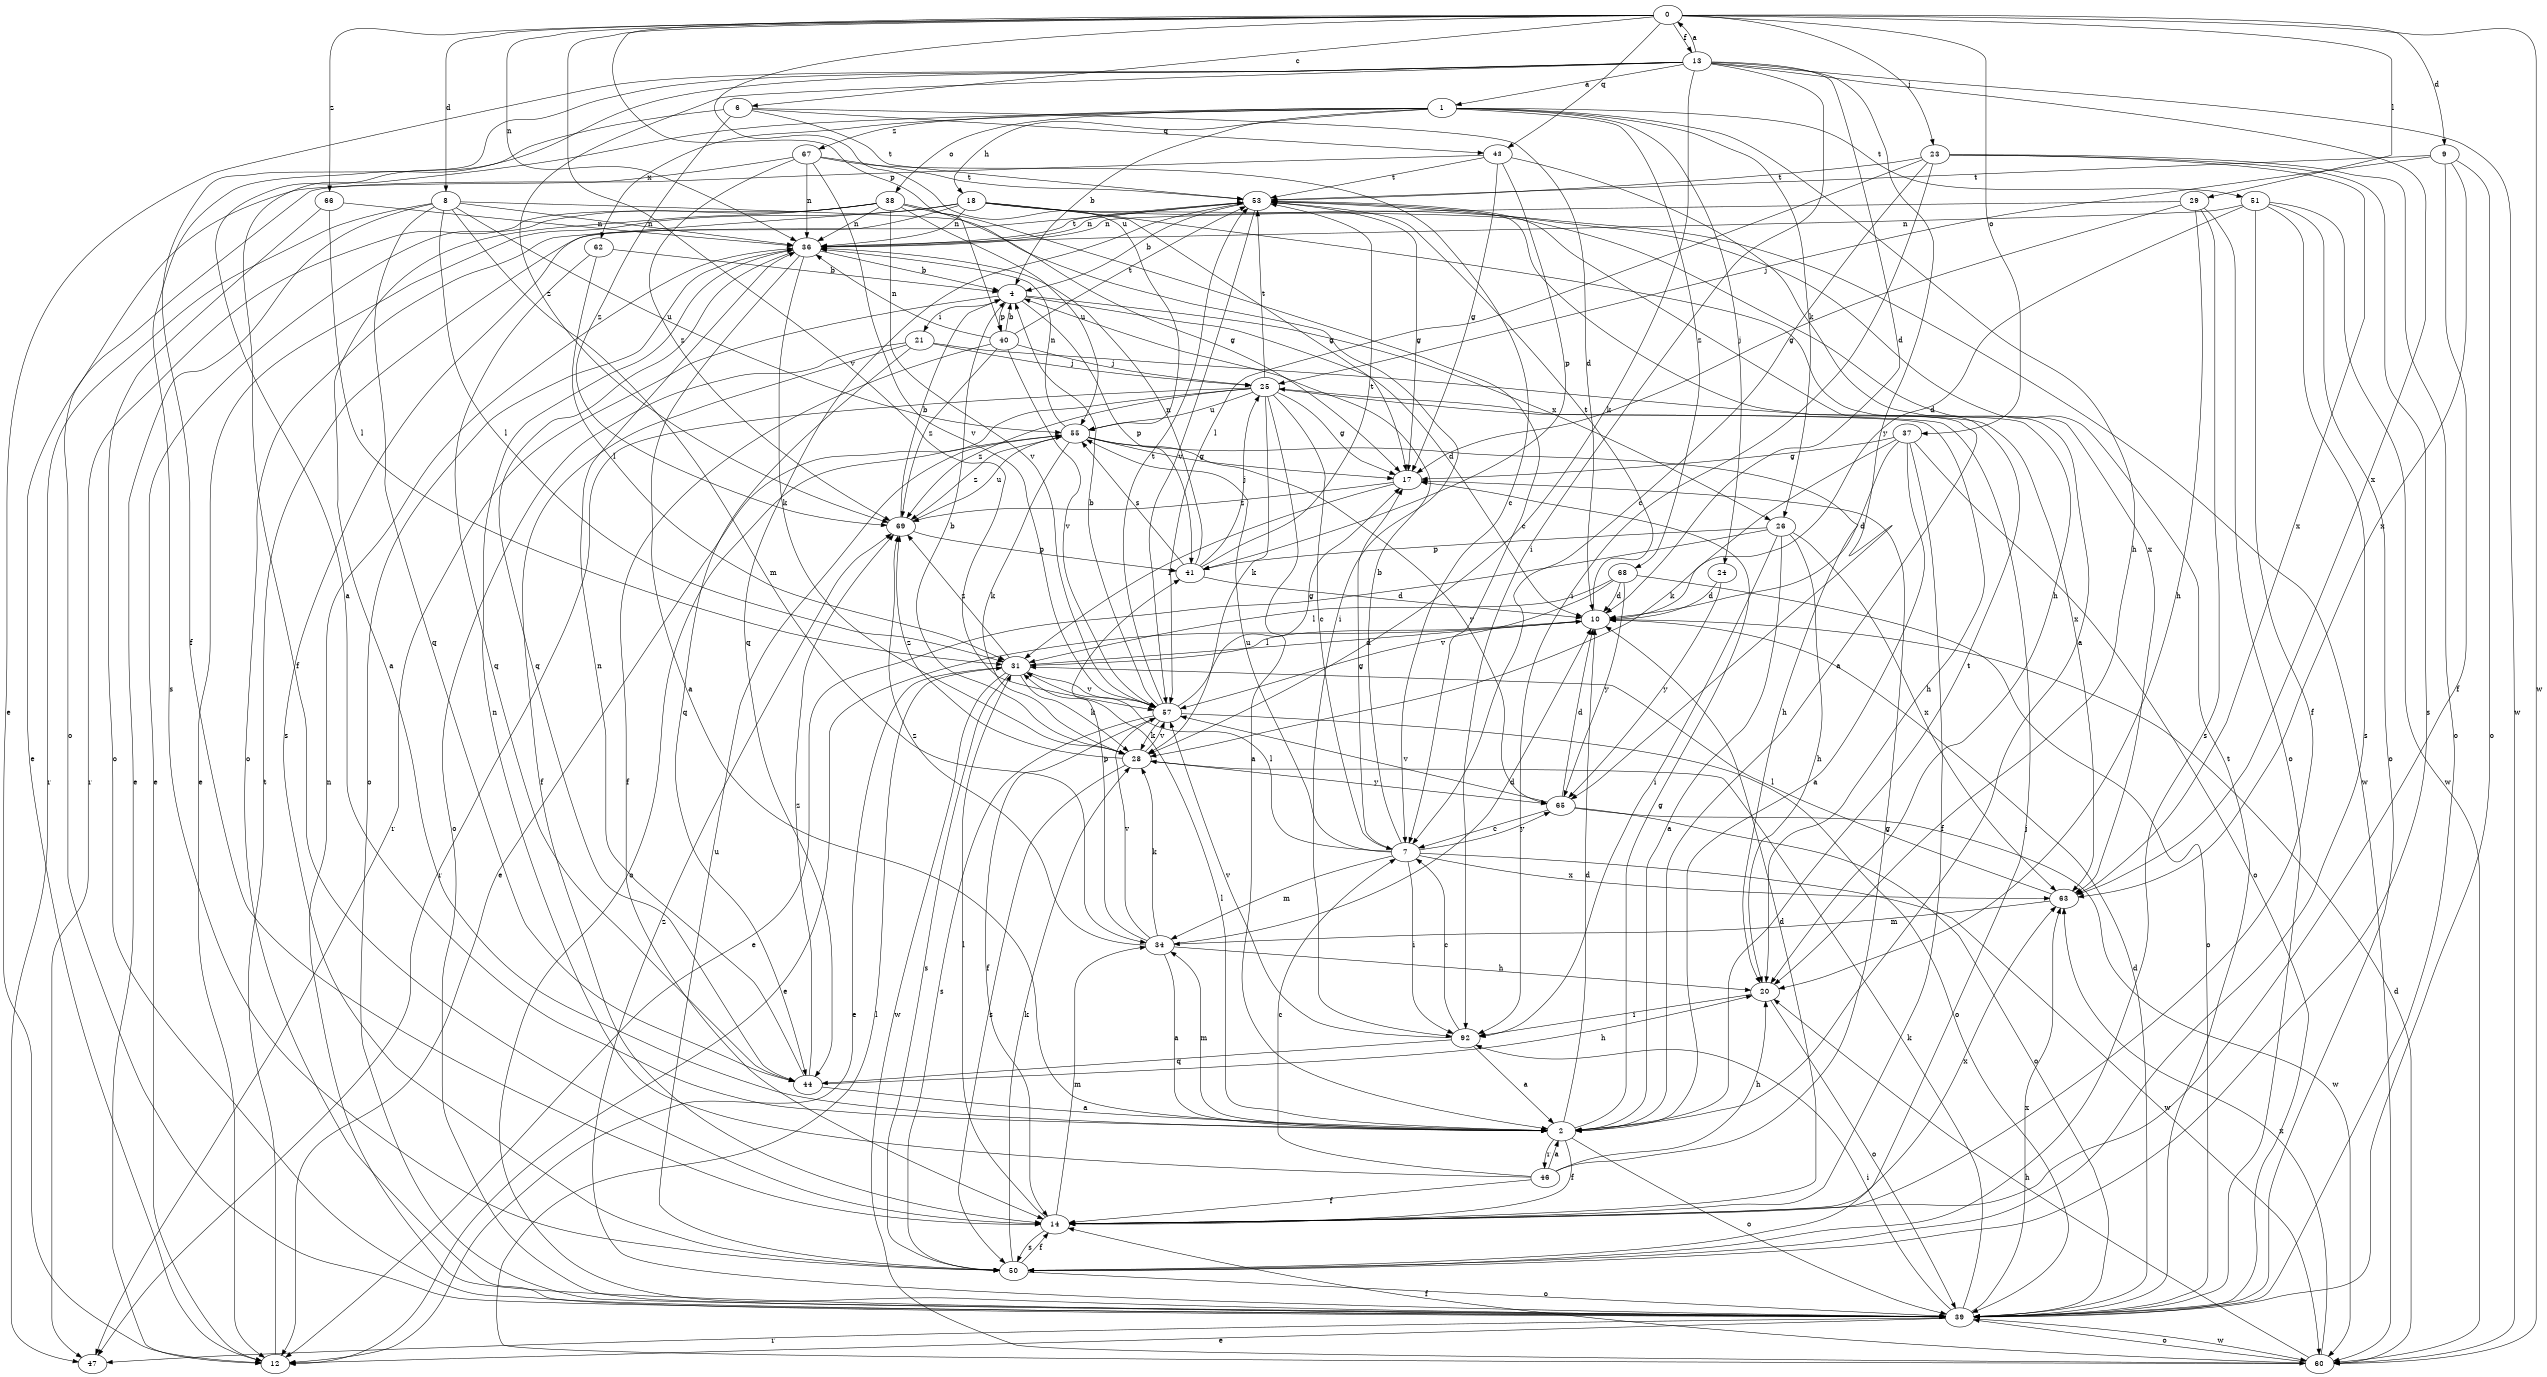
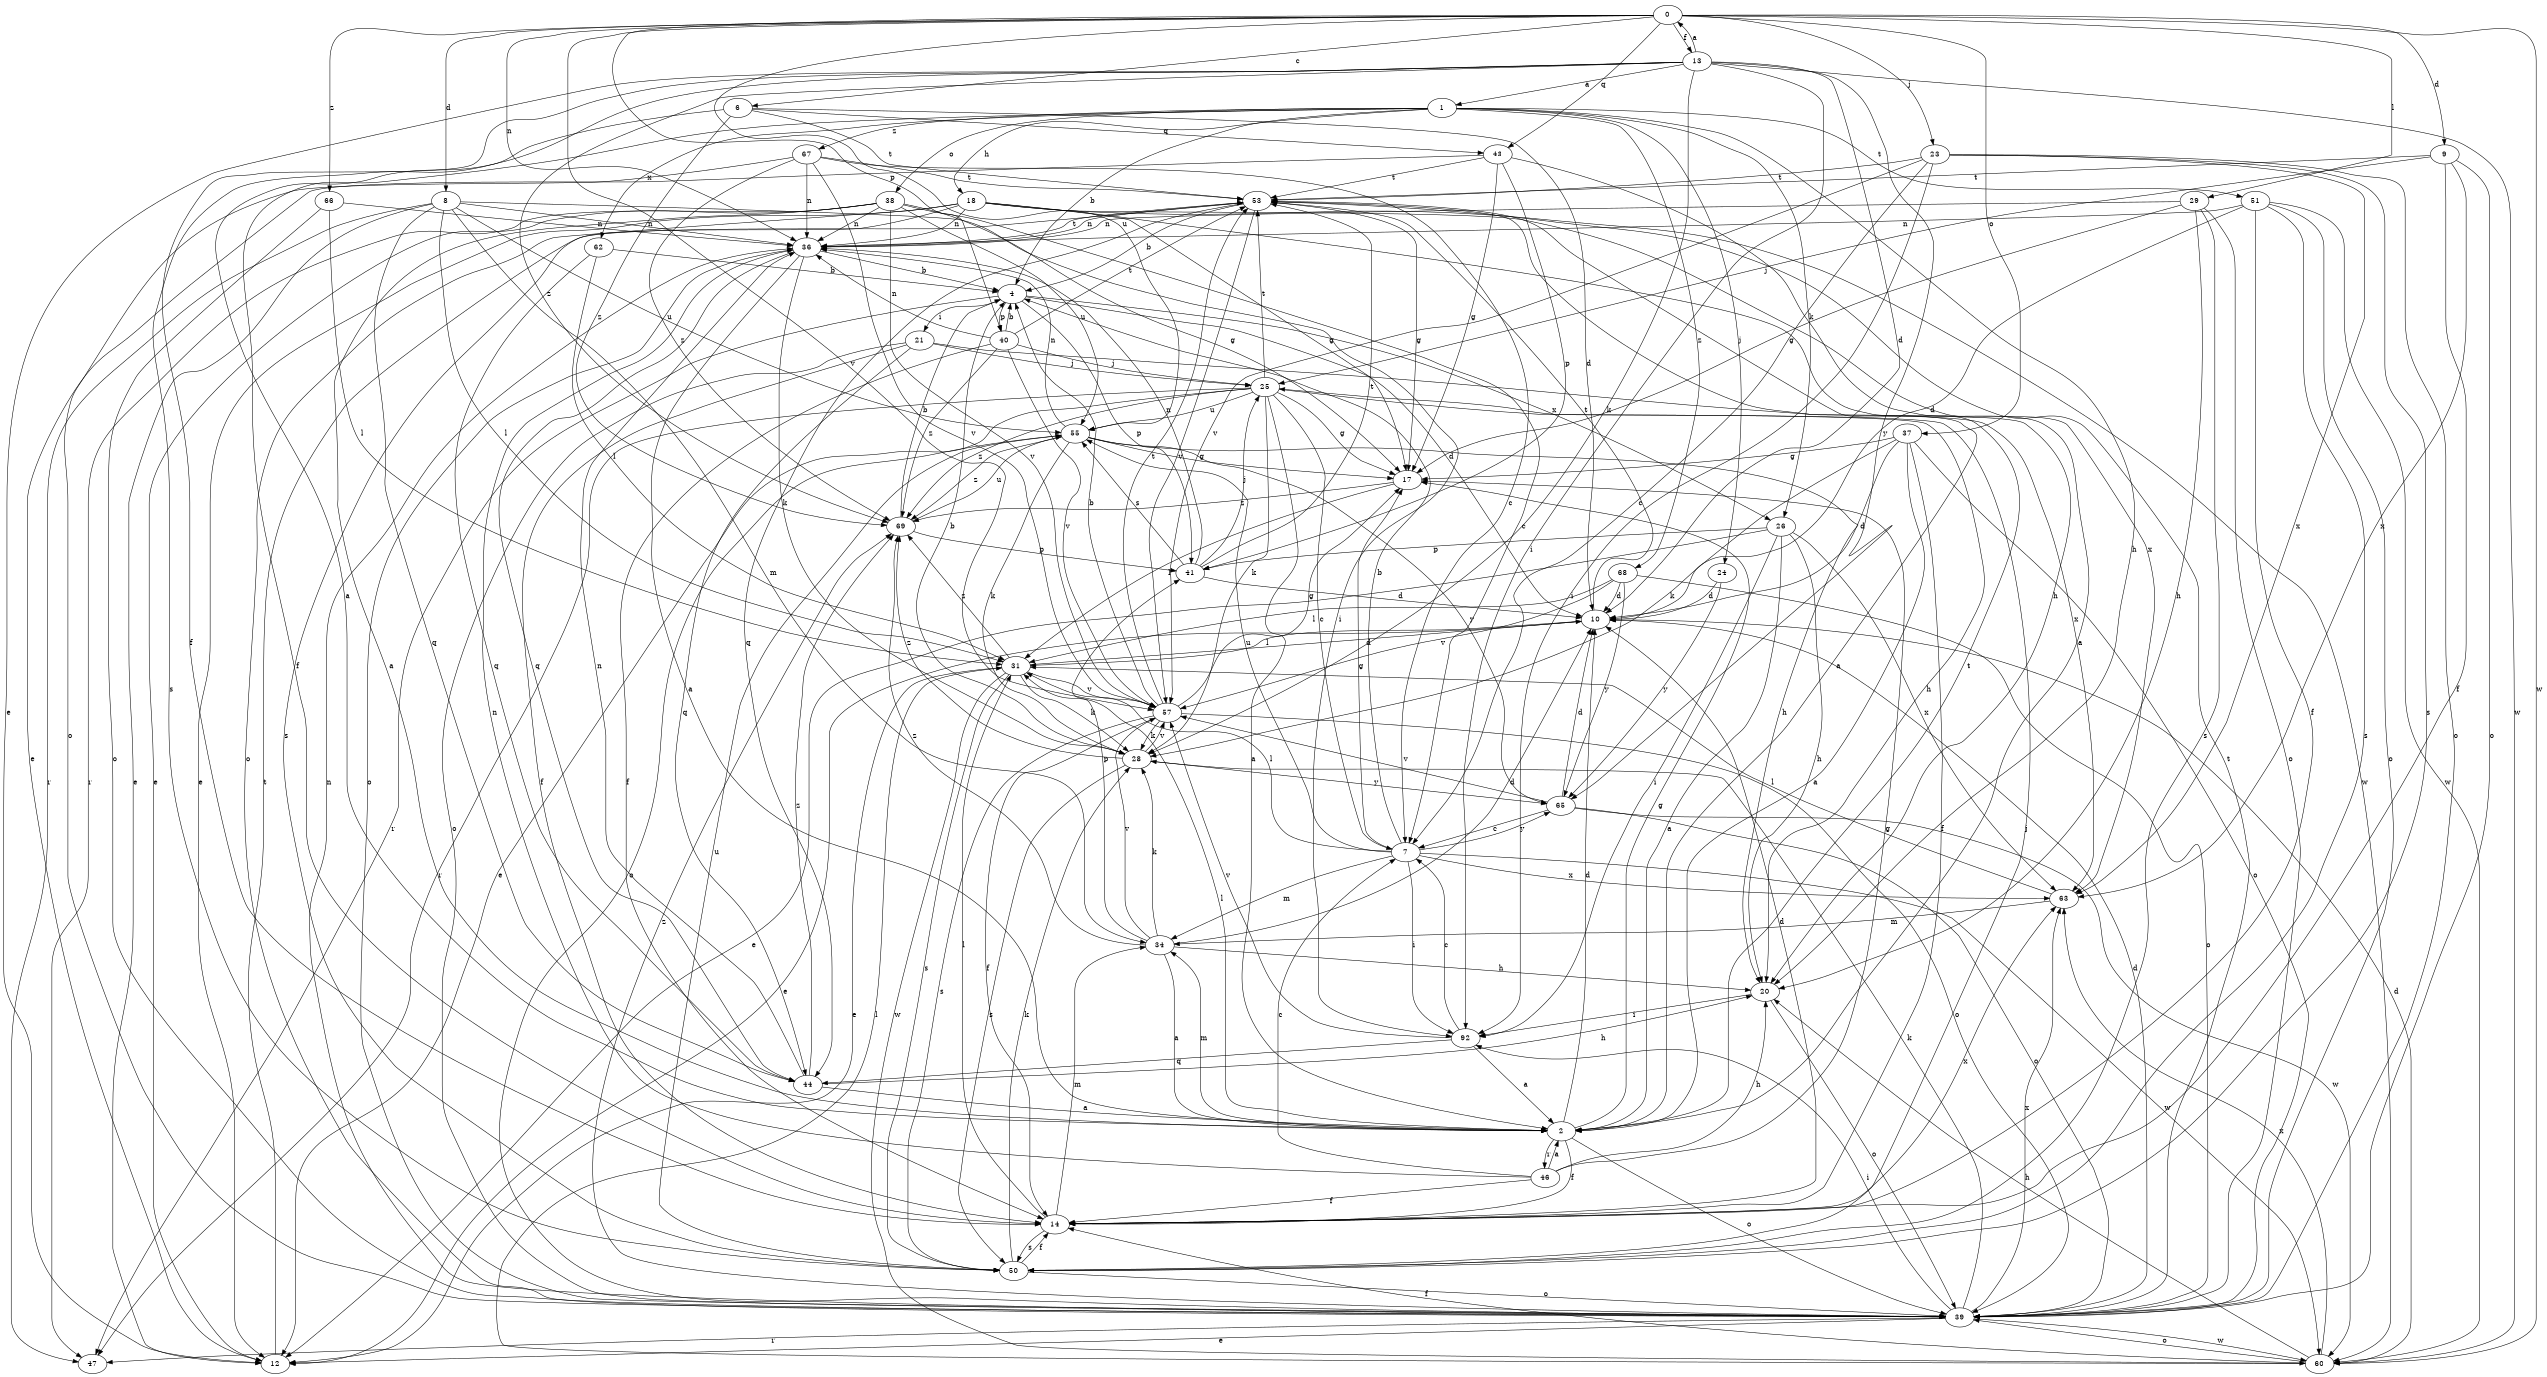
(2426, 235) -> none
(1216, 434) -> (1216, 434)
